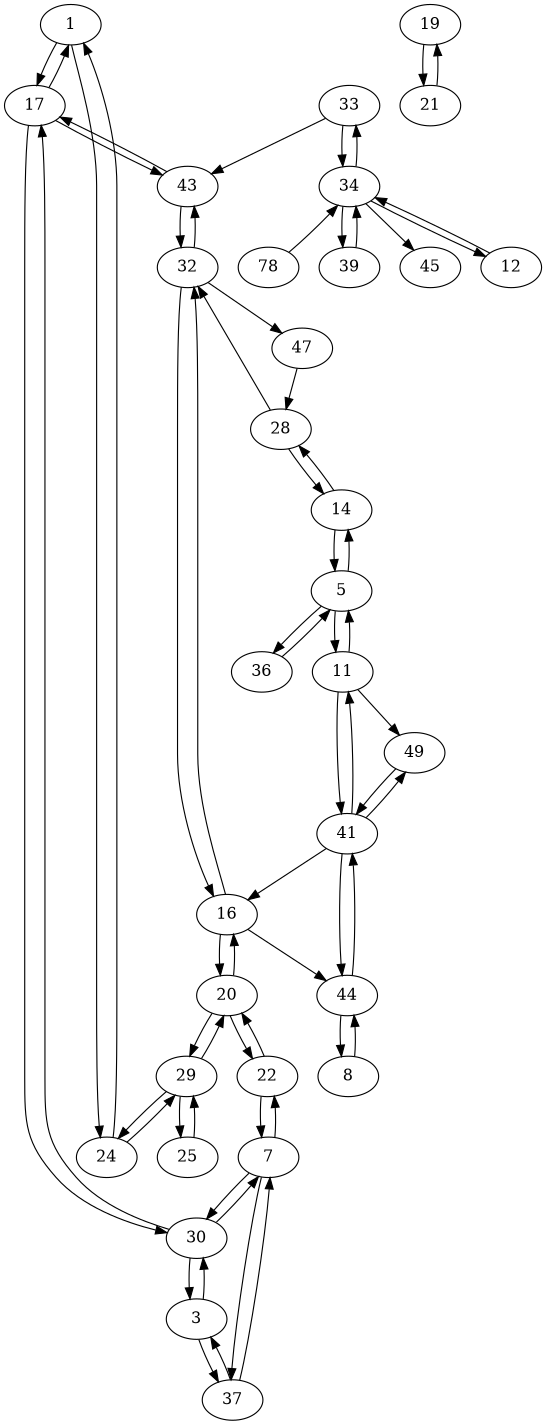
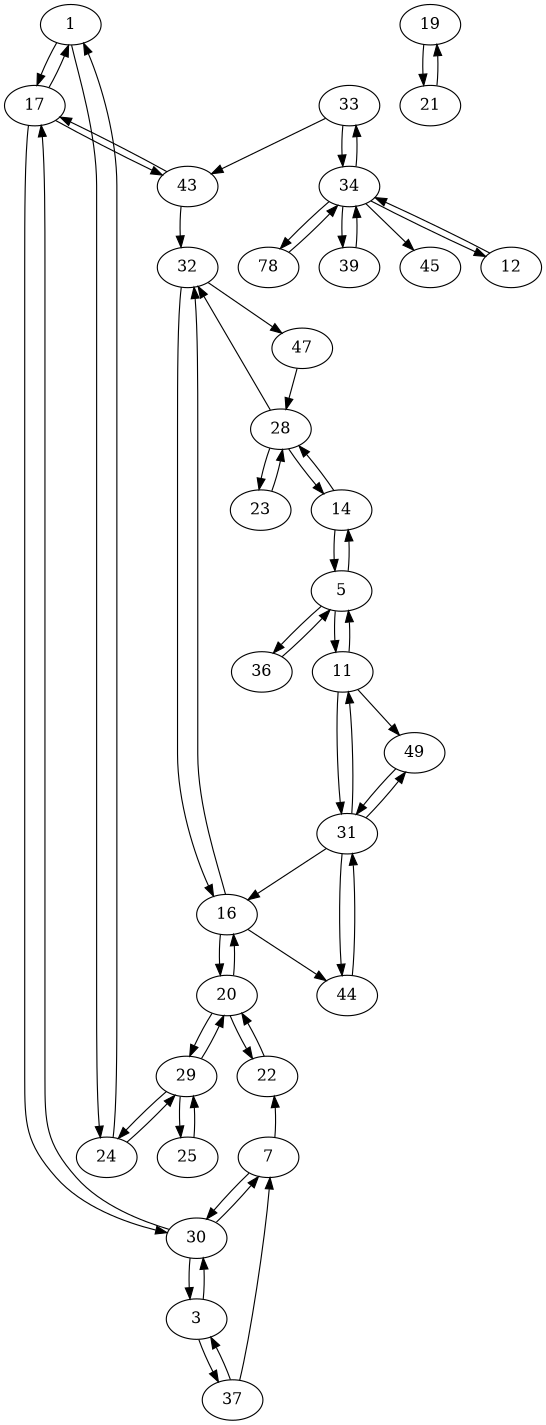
none -> (308, 220)
(195, 232) -> none
none -> (261, 510)
(347, 834) -> (347, 834)
(348, 1076) -> none
(260, 1111) -> none
(244, 1272) -> none
